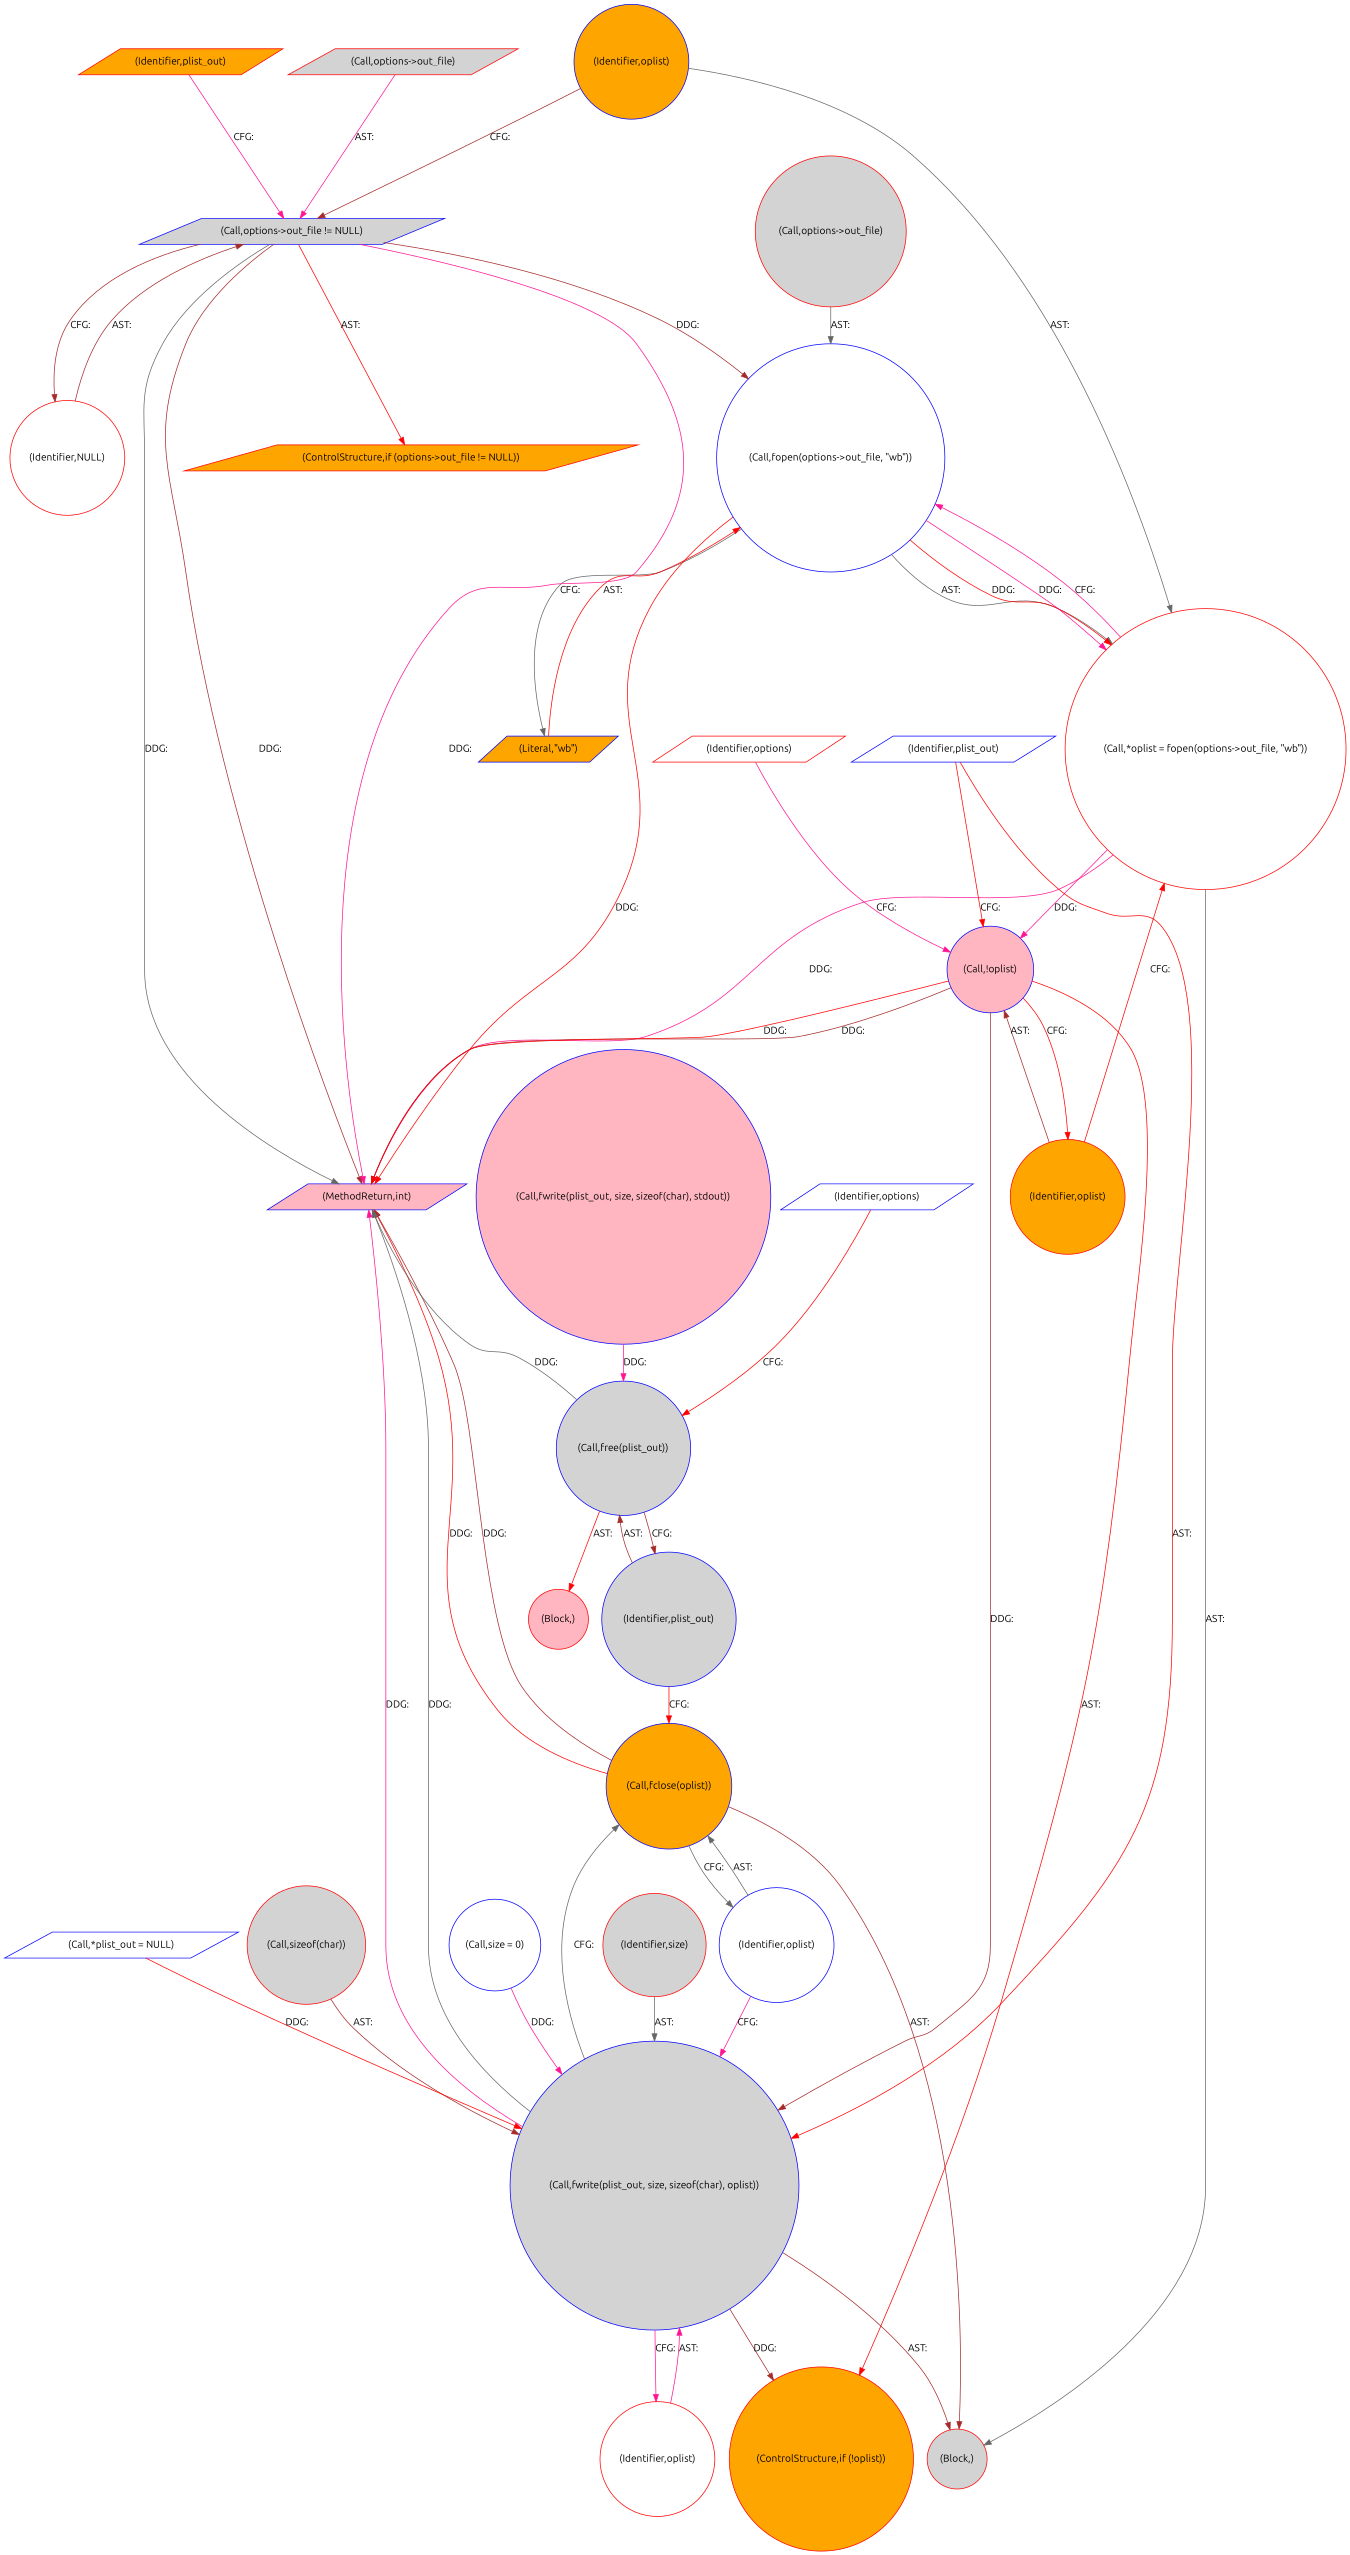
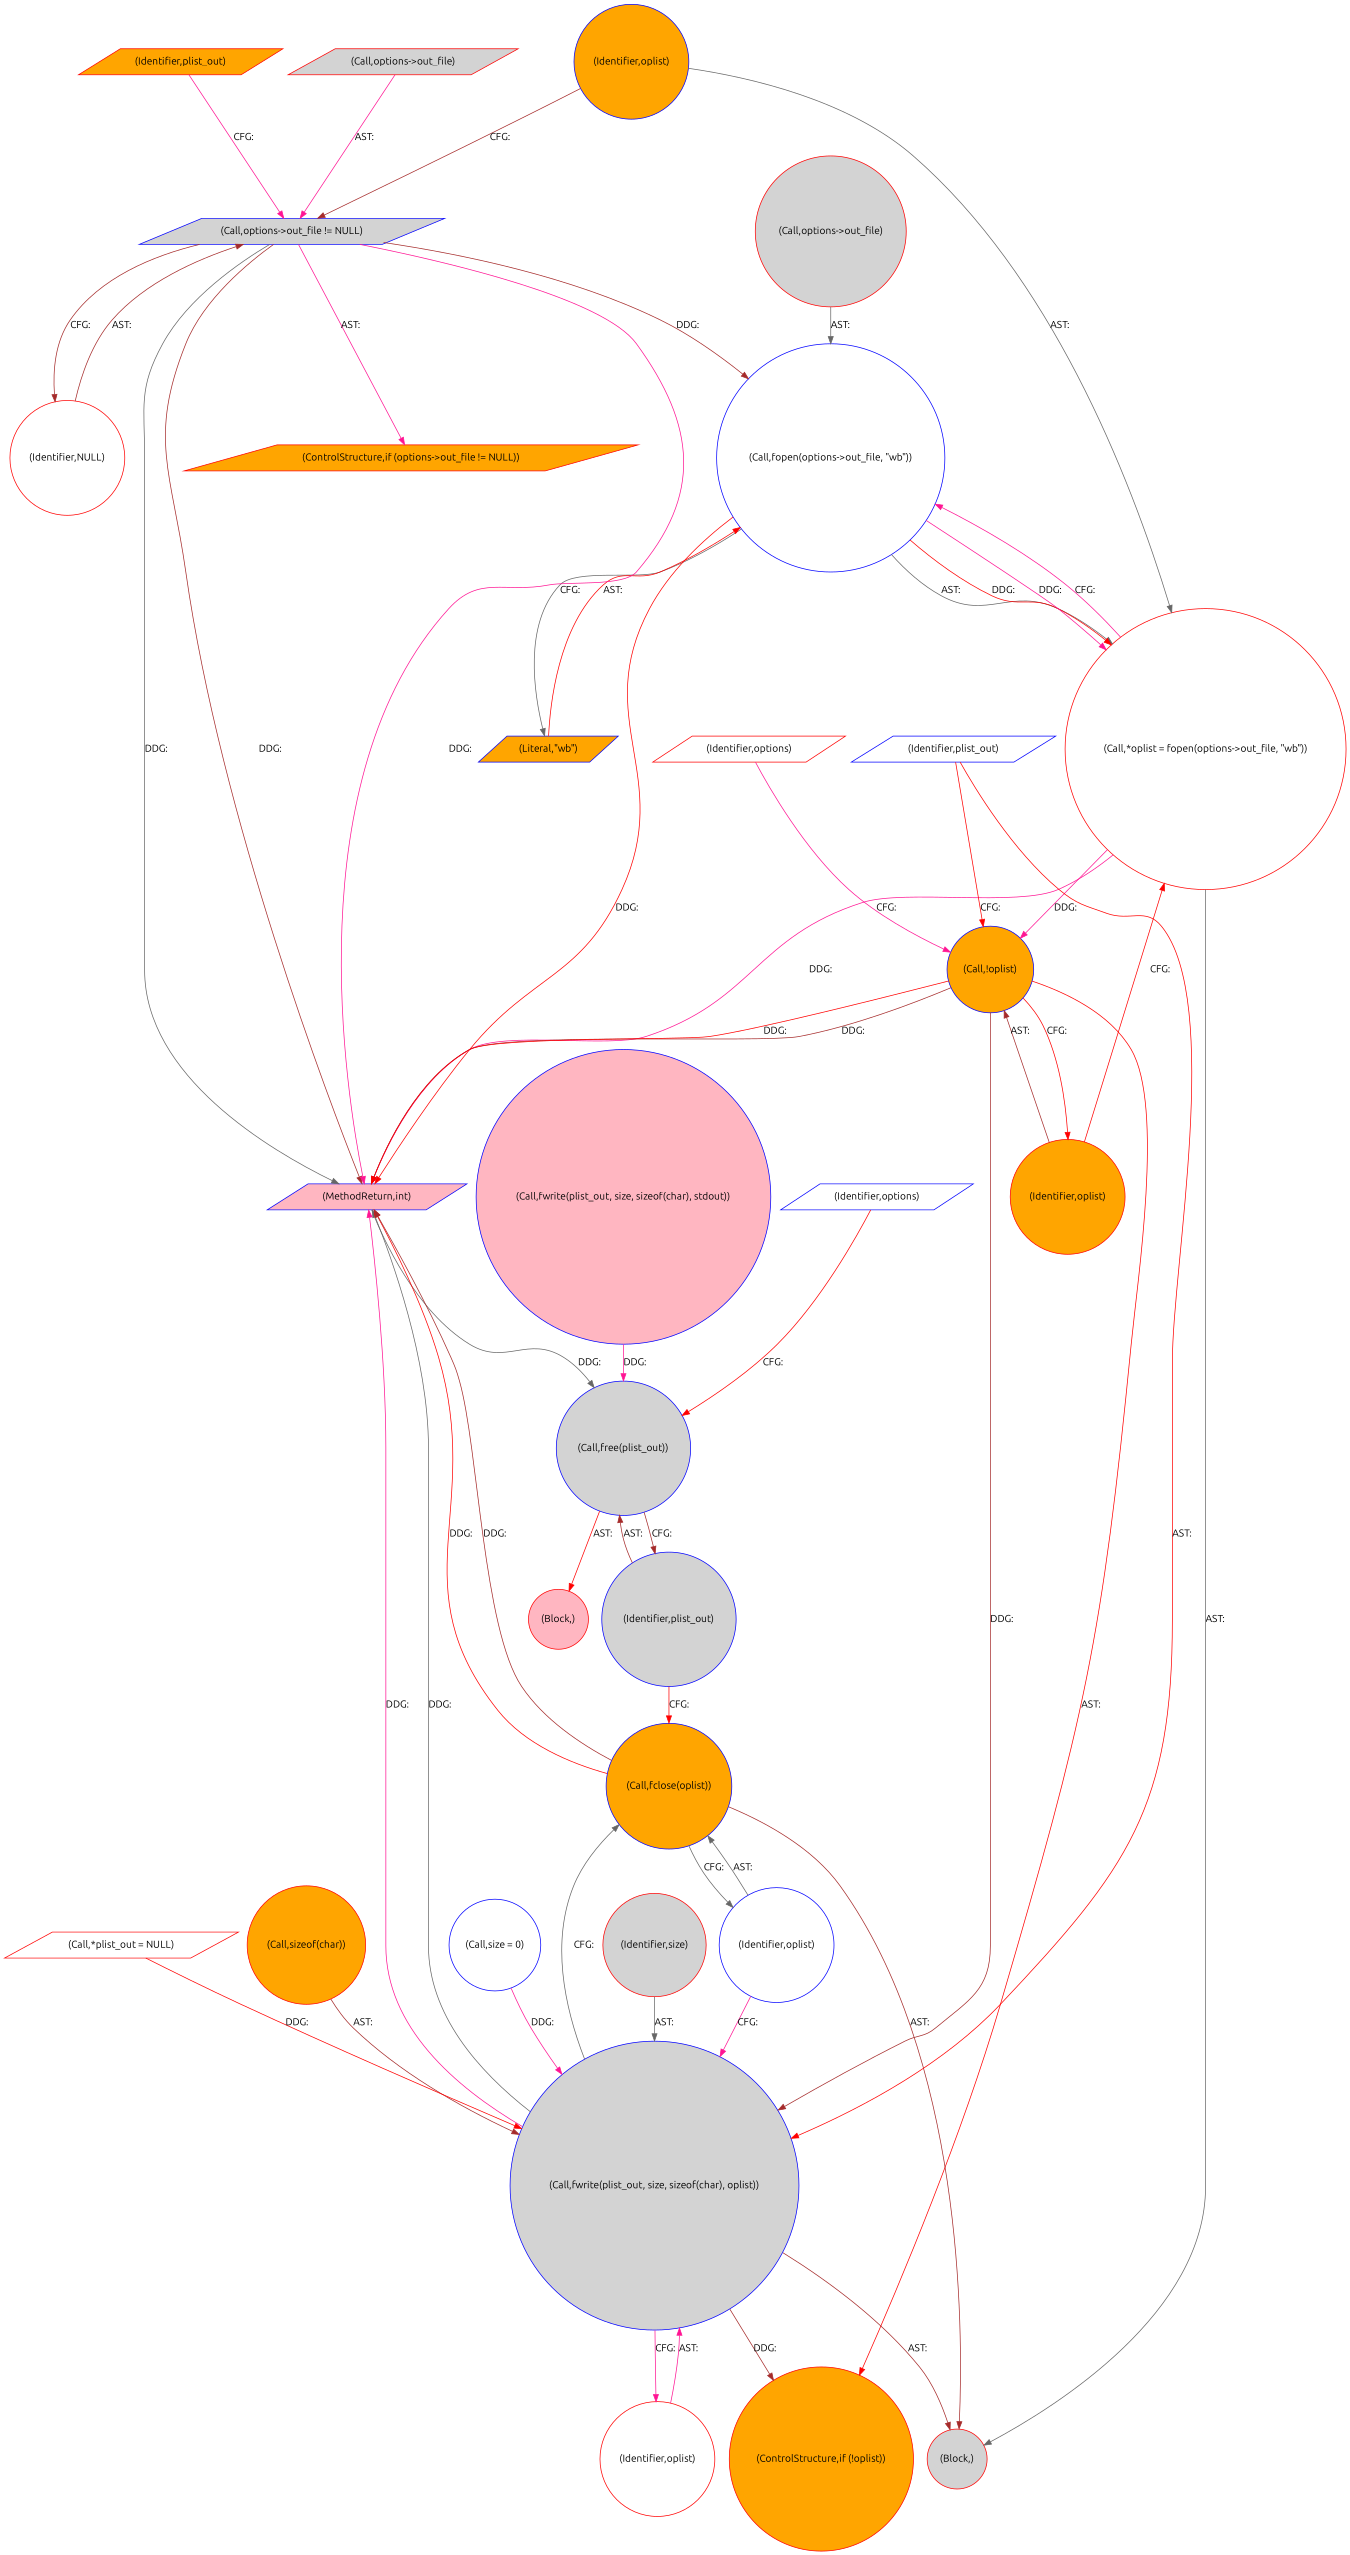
(350, 341) -> (350, 341)
(990, 970) -> (990, 970)
(455, 1333) -> (455, 1334)
(122, 1945) -> (122, 1945)
(306, 1945) -> (306, 1945)
